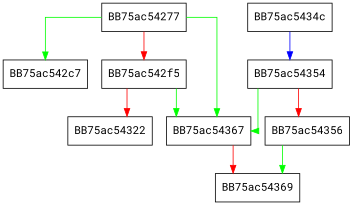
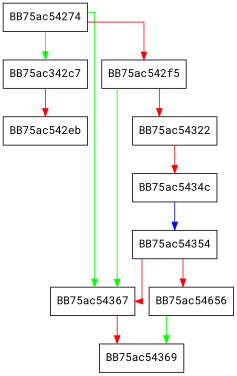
(144, 17) -> (45, 17)
(45, 74) -> (45, 74)
(258, 110) -> (142, 280)
none -> (45, 131)
(307, 131) -> (191, 301)
none -> (175, 155)
